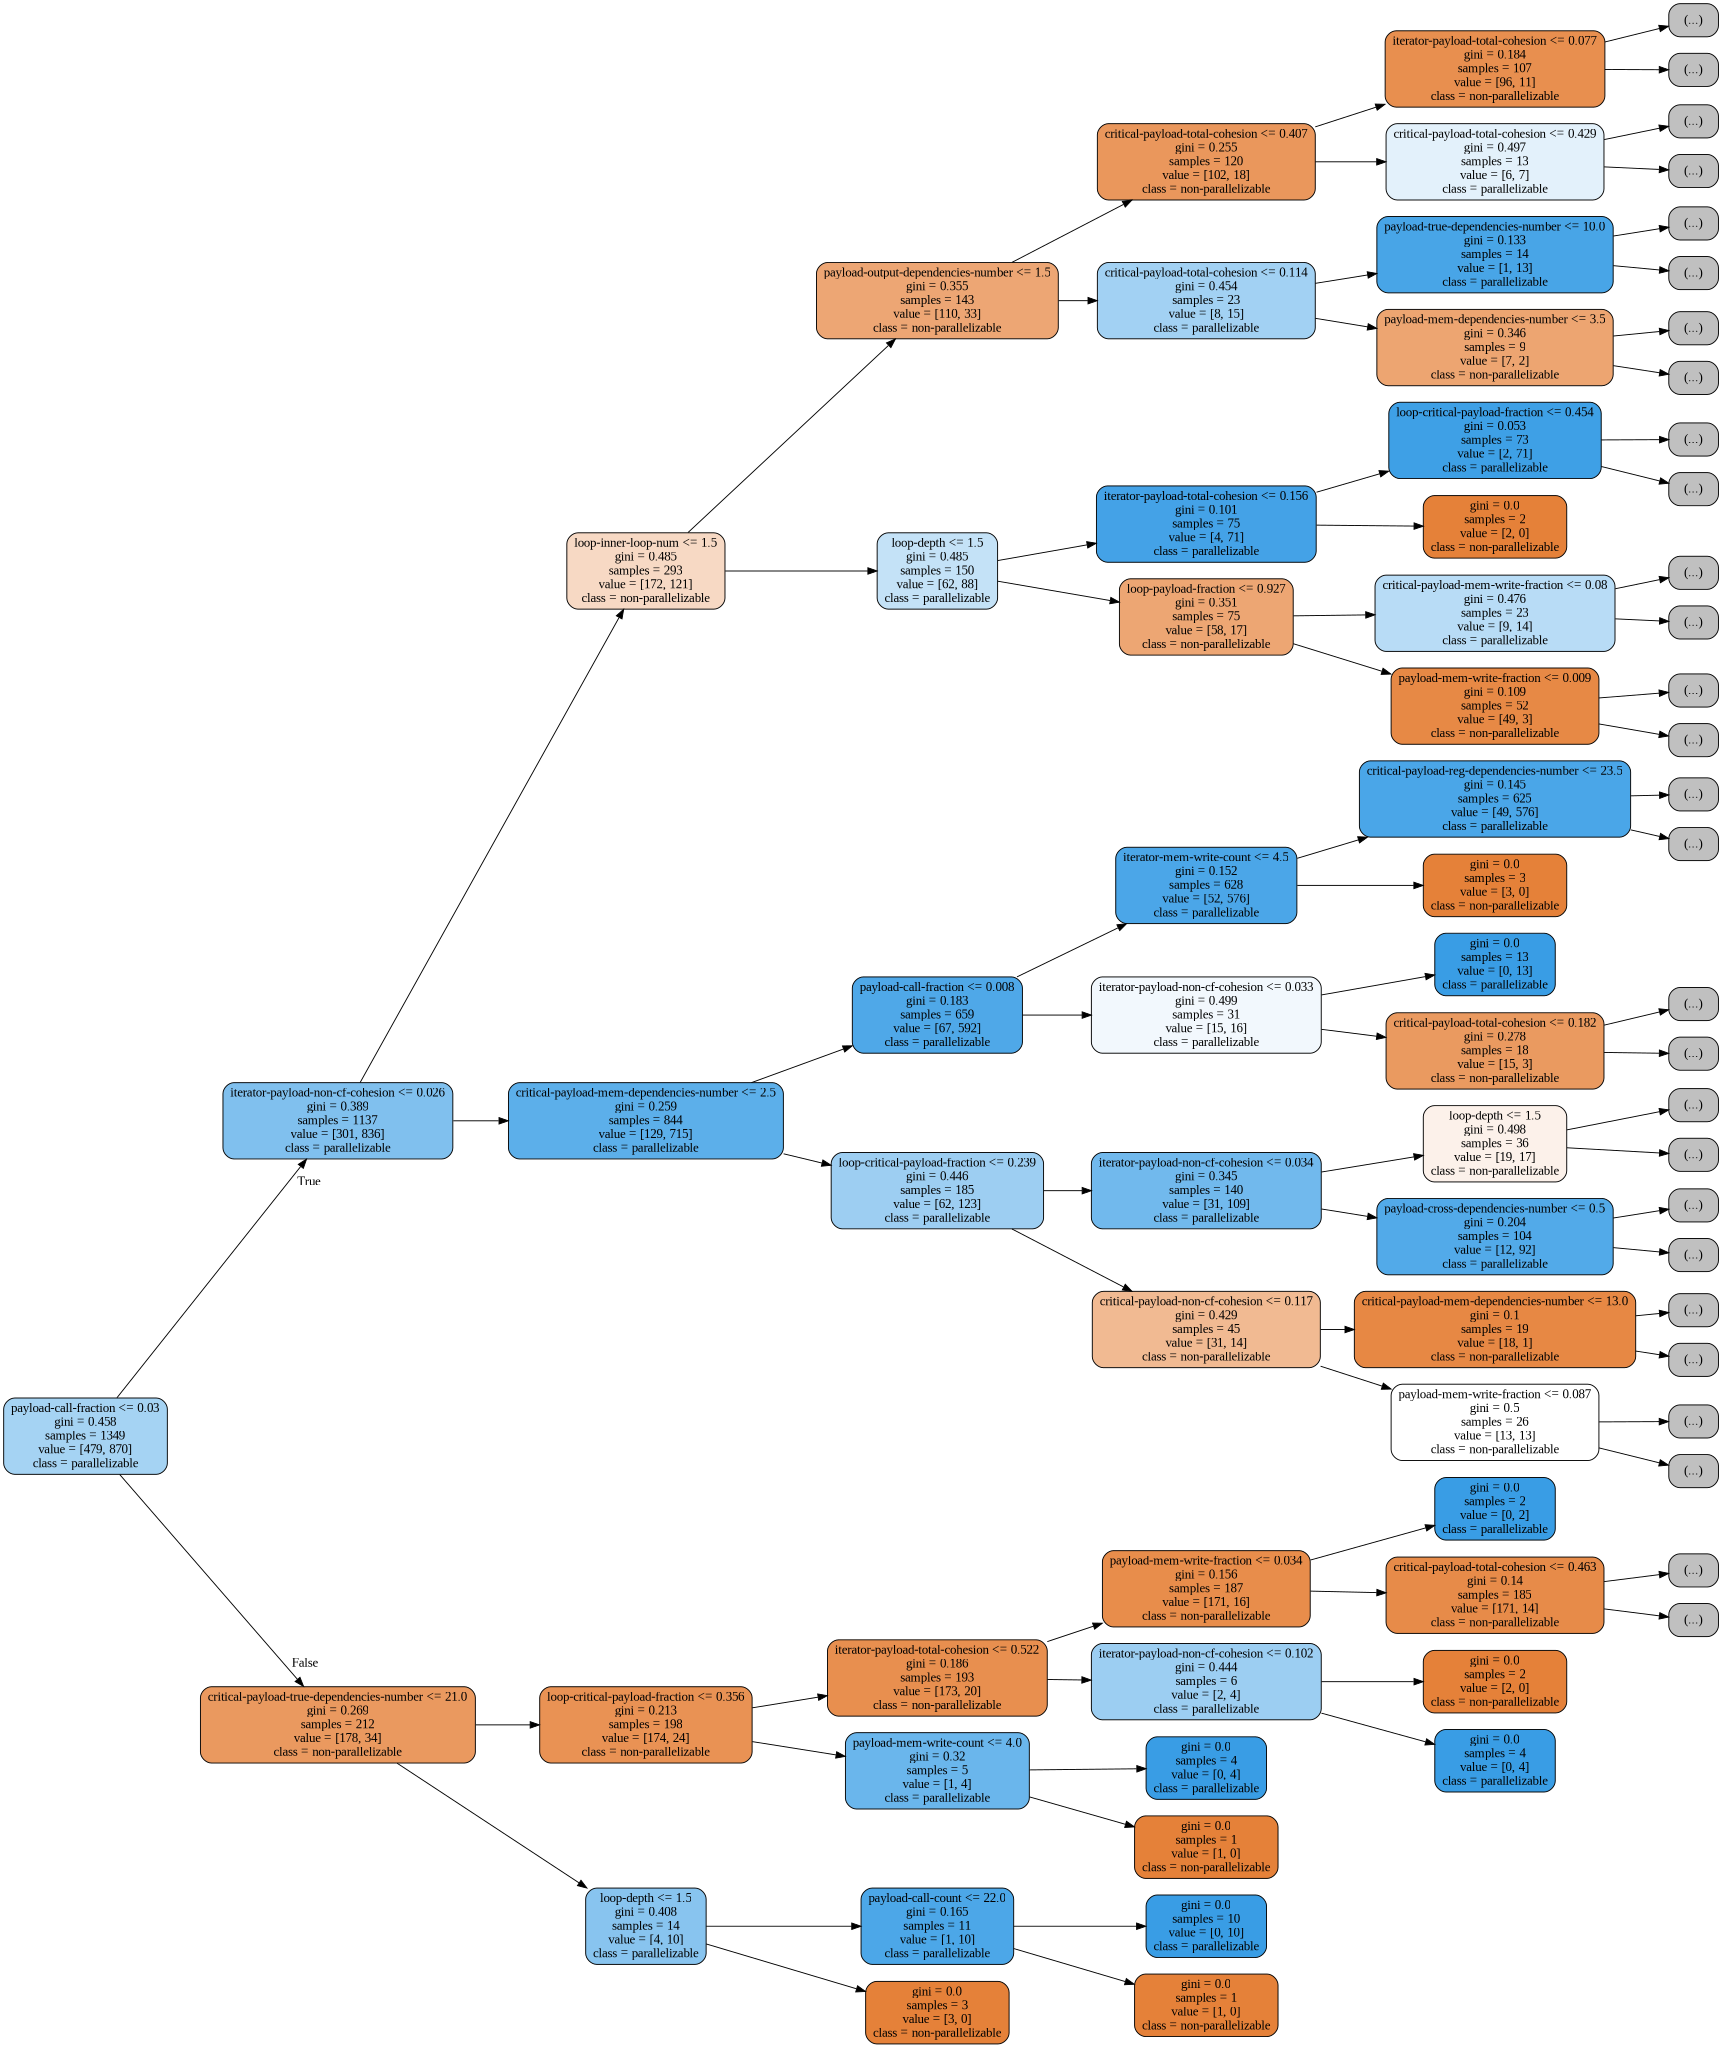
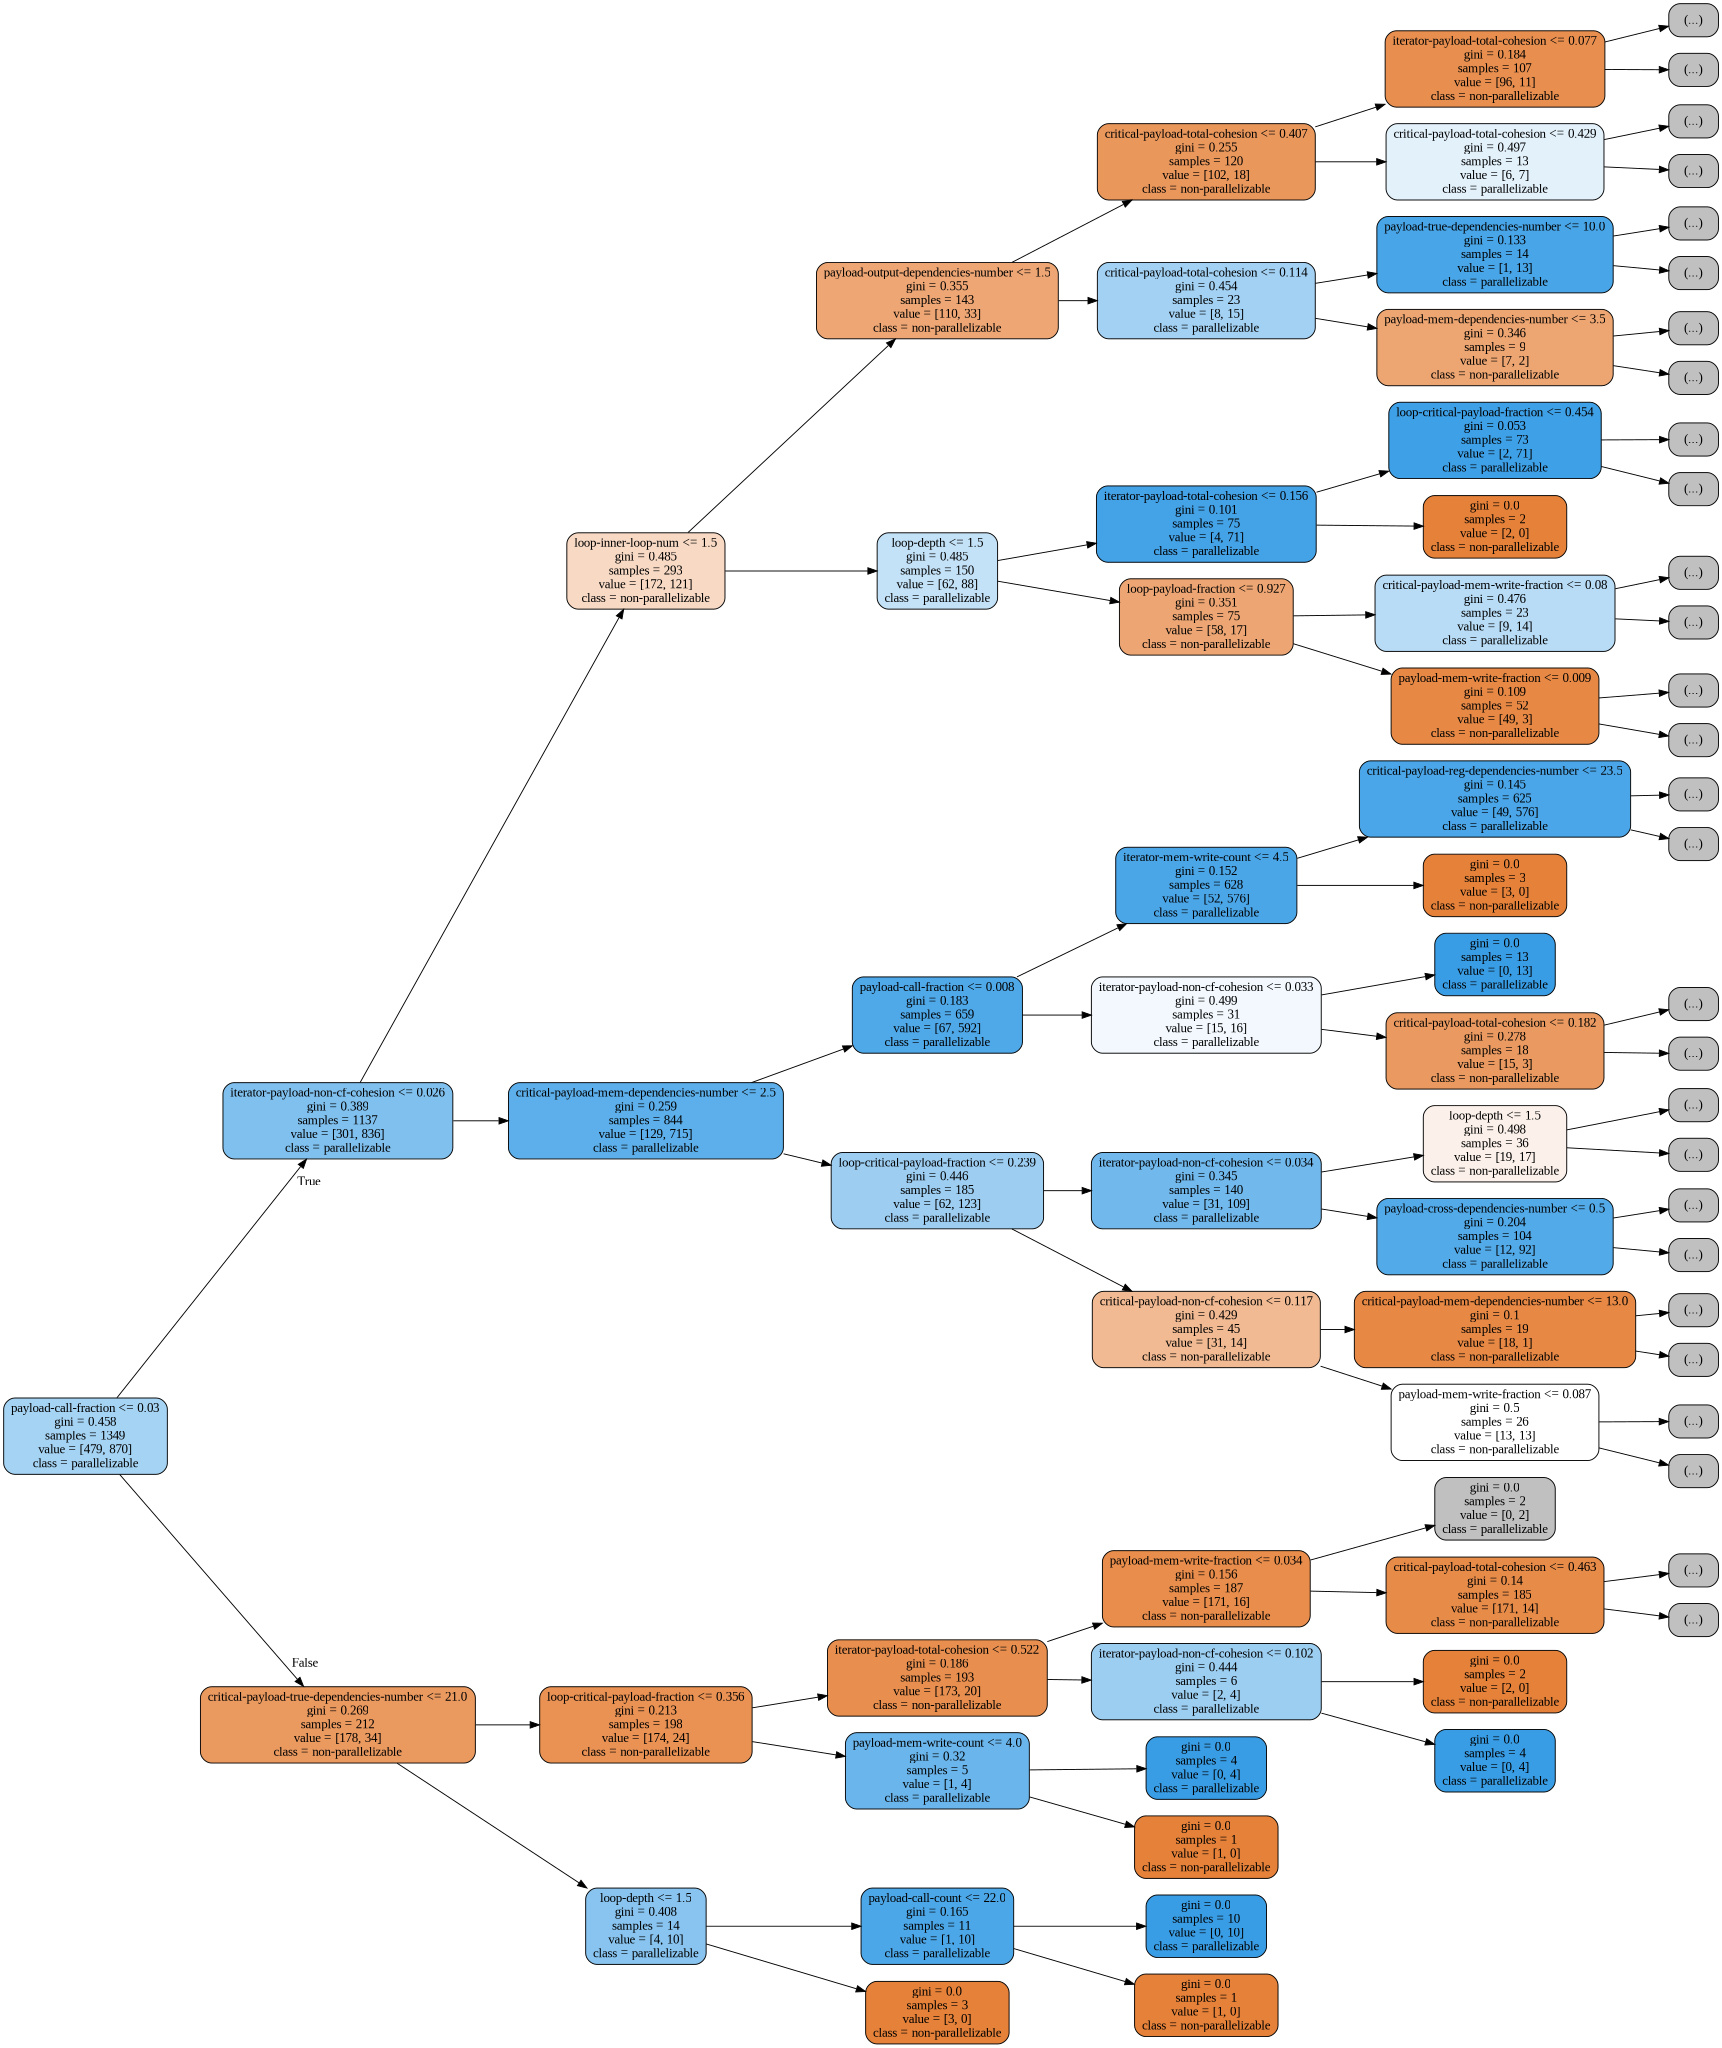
(1495, 1509) -> (1495, 1509)
